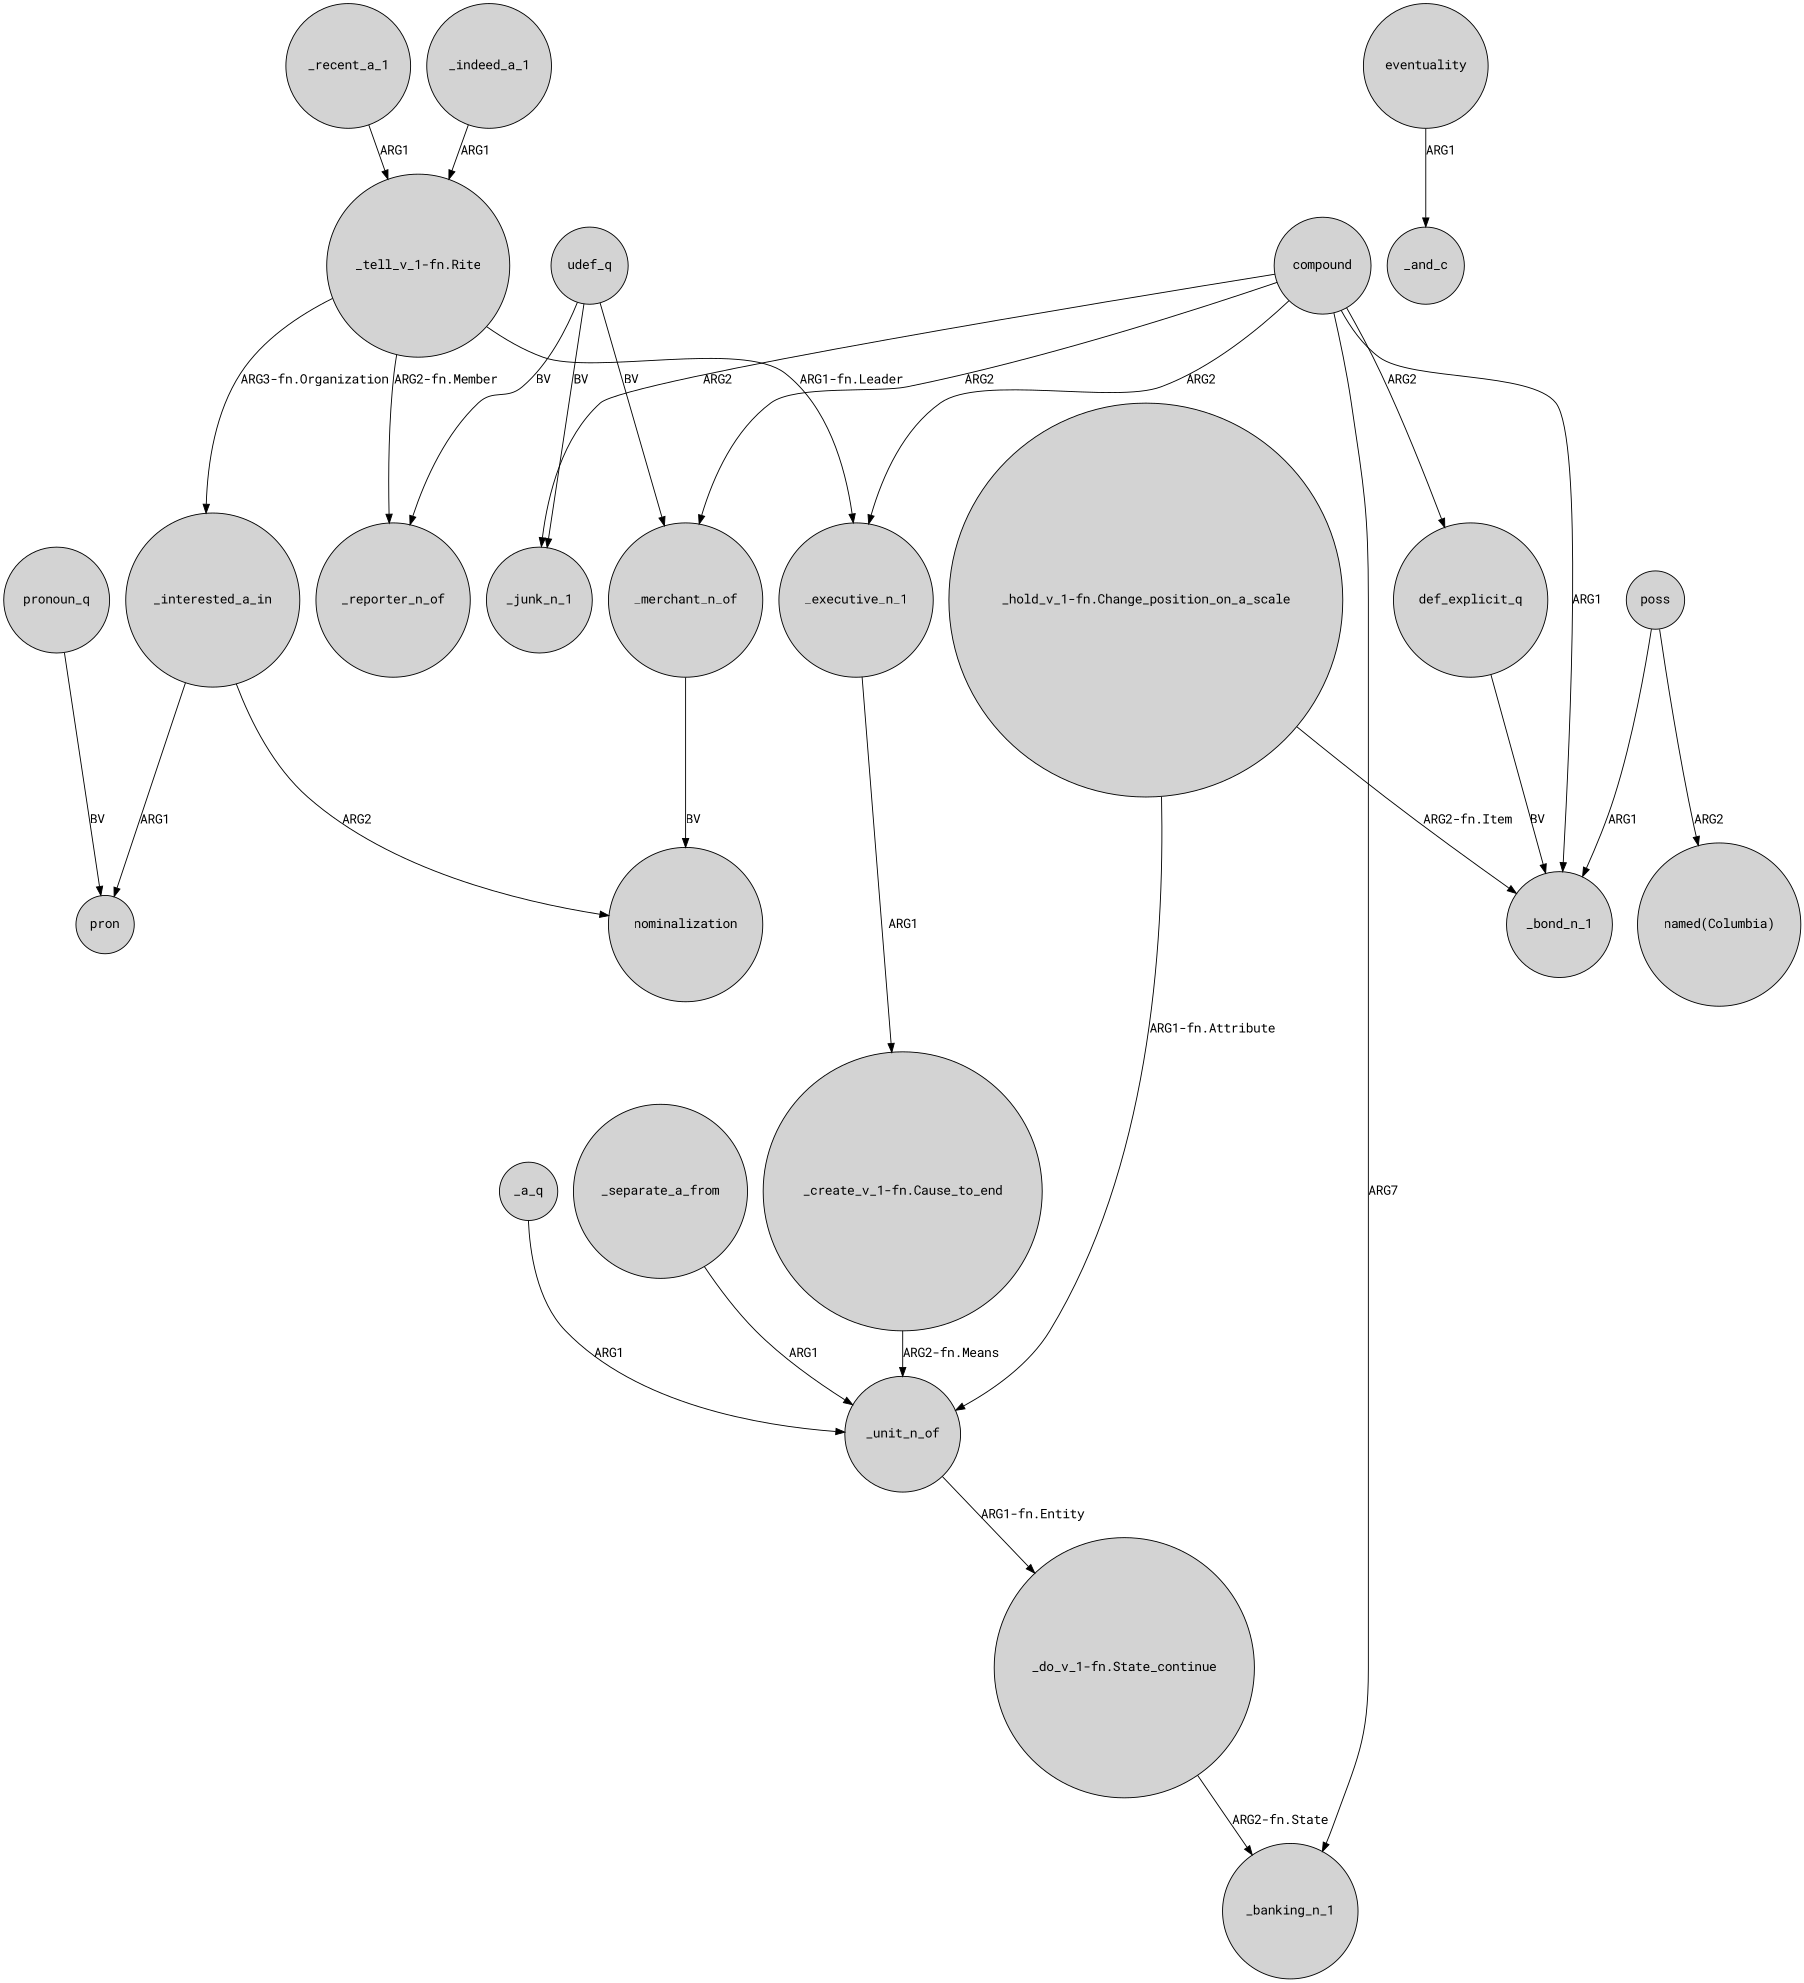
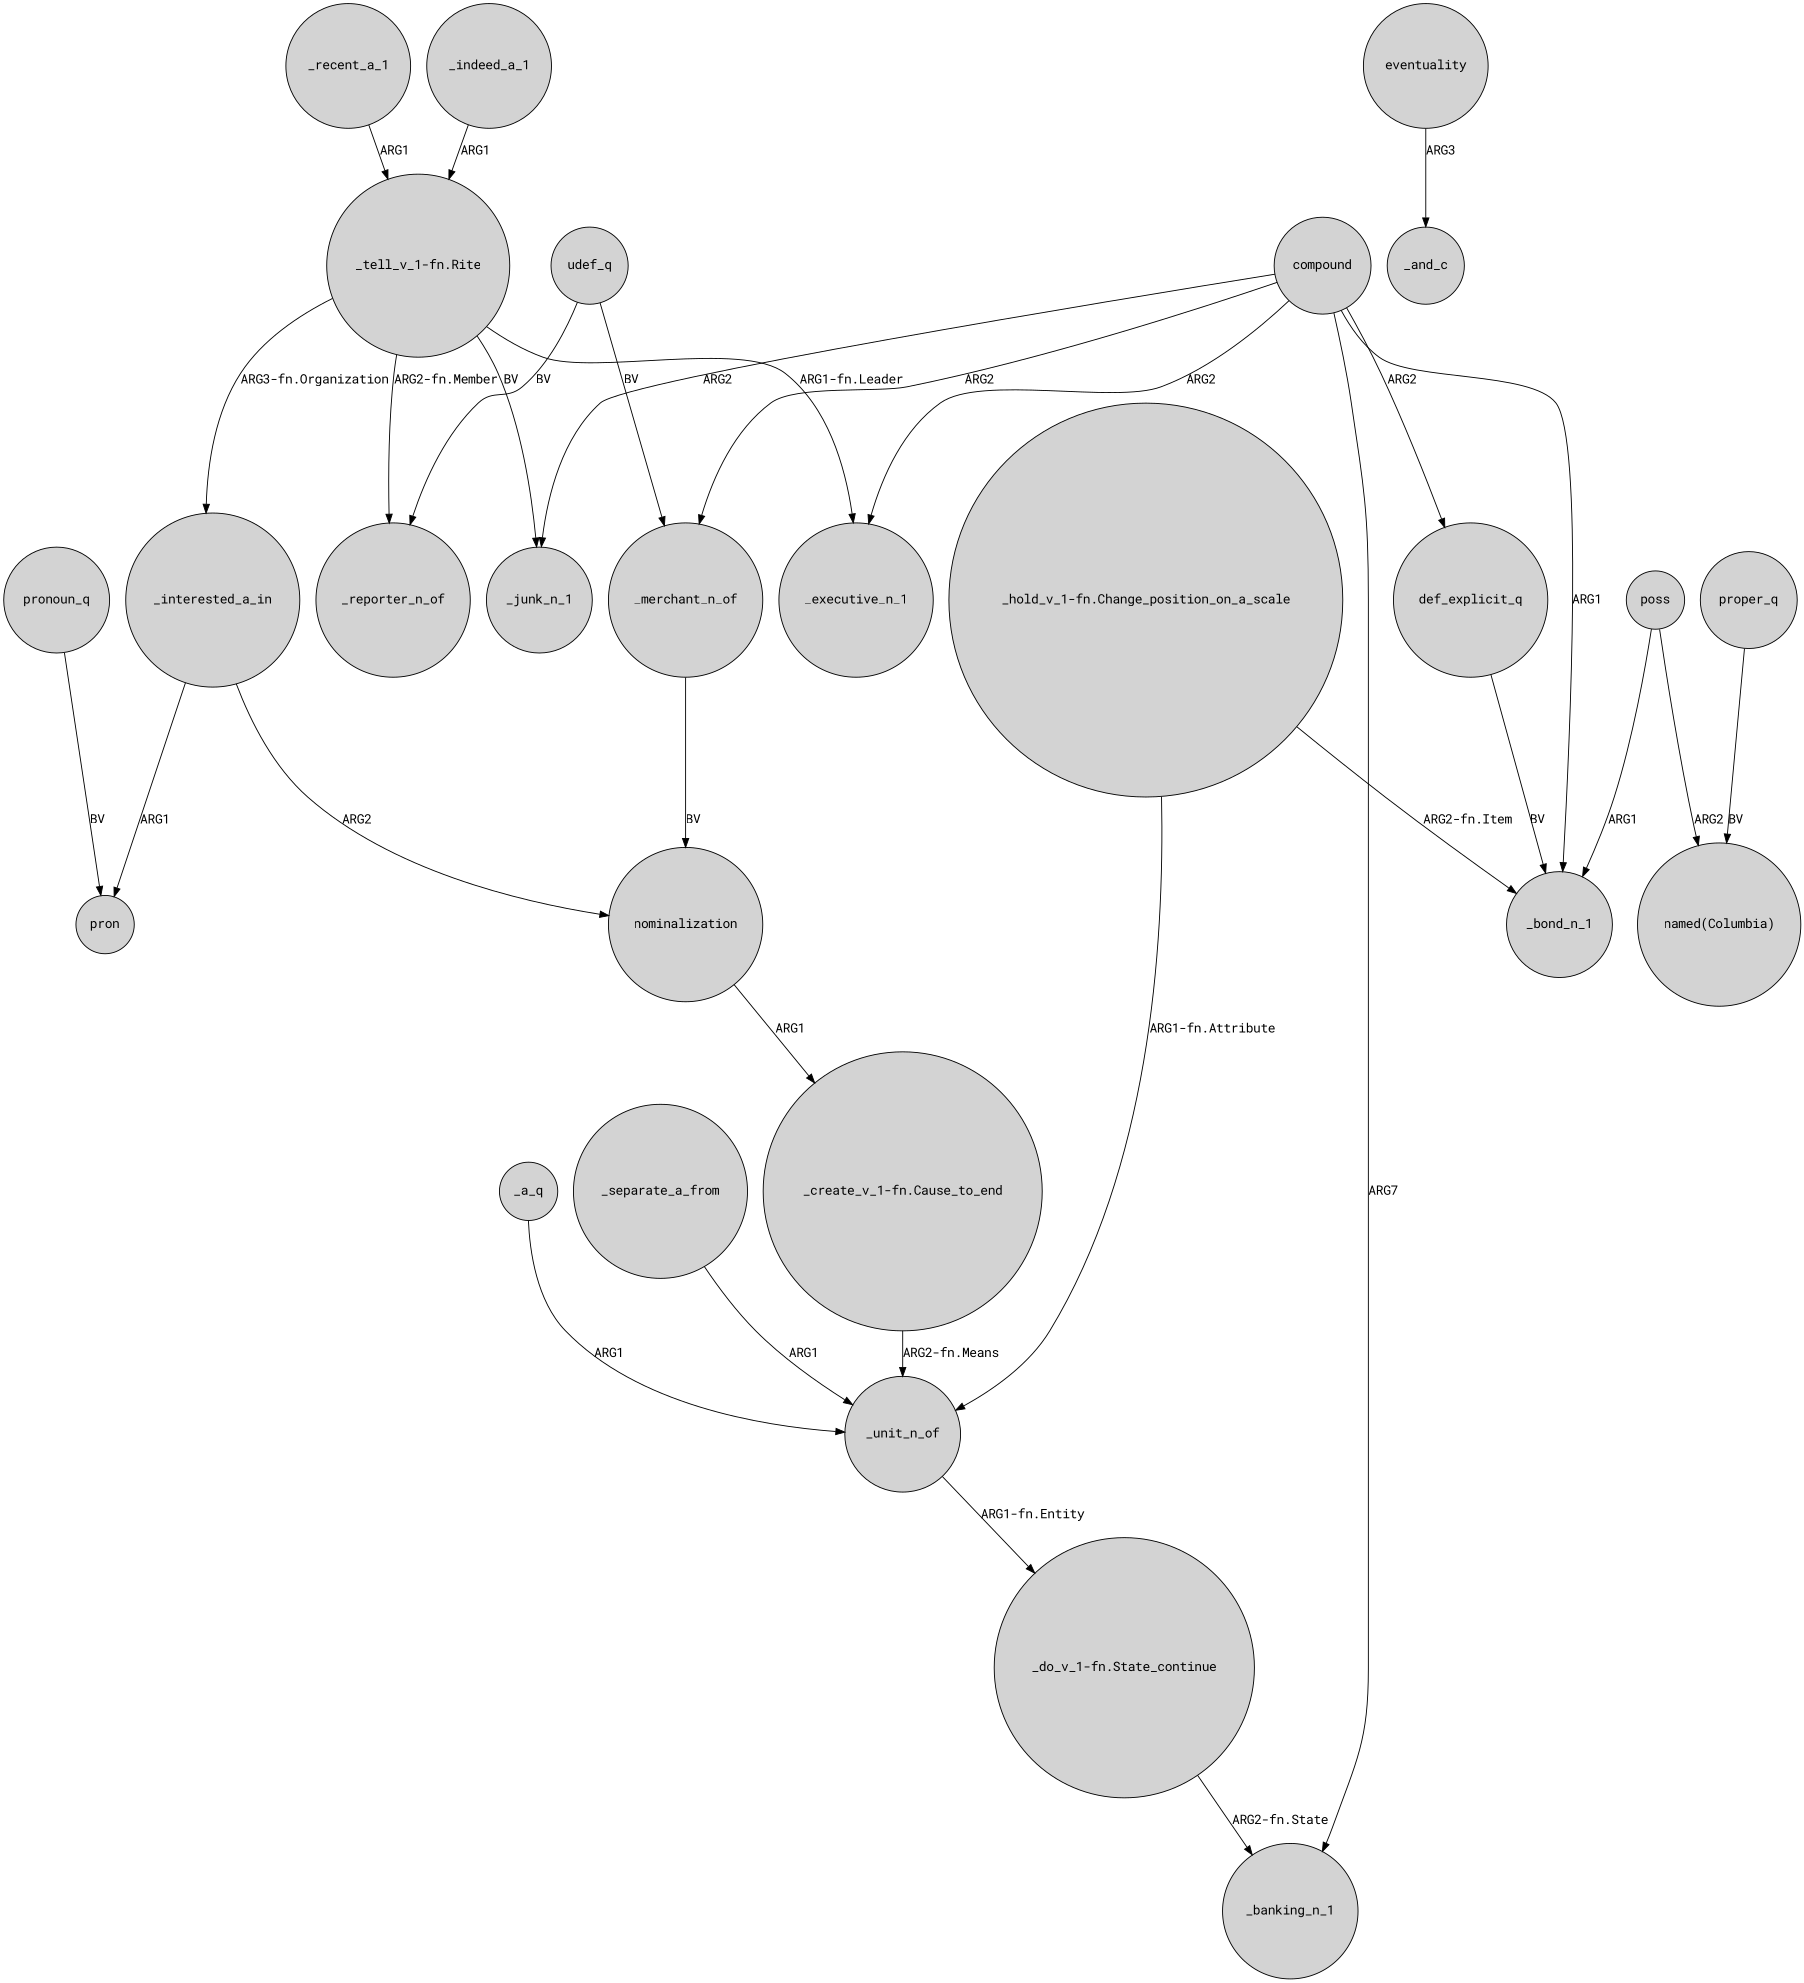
(1441, 151) -> (1441, 151)
(566, 421) -> (518, 433)
none -> (1749, 600)
(877, 860) -> (771, 1030)
